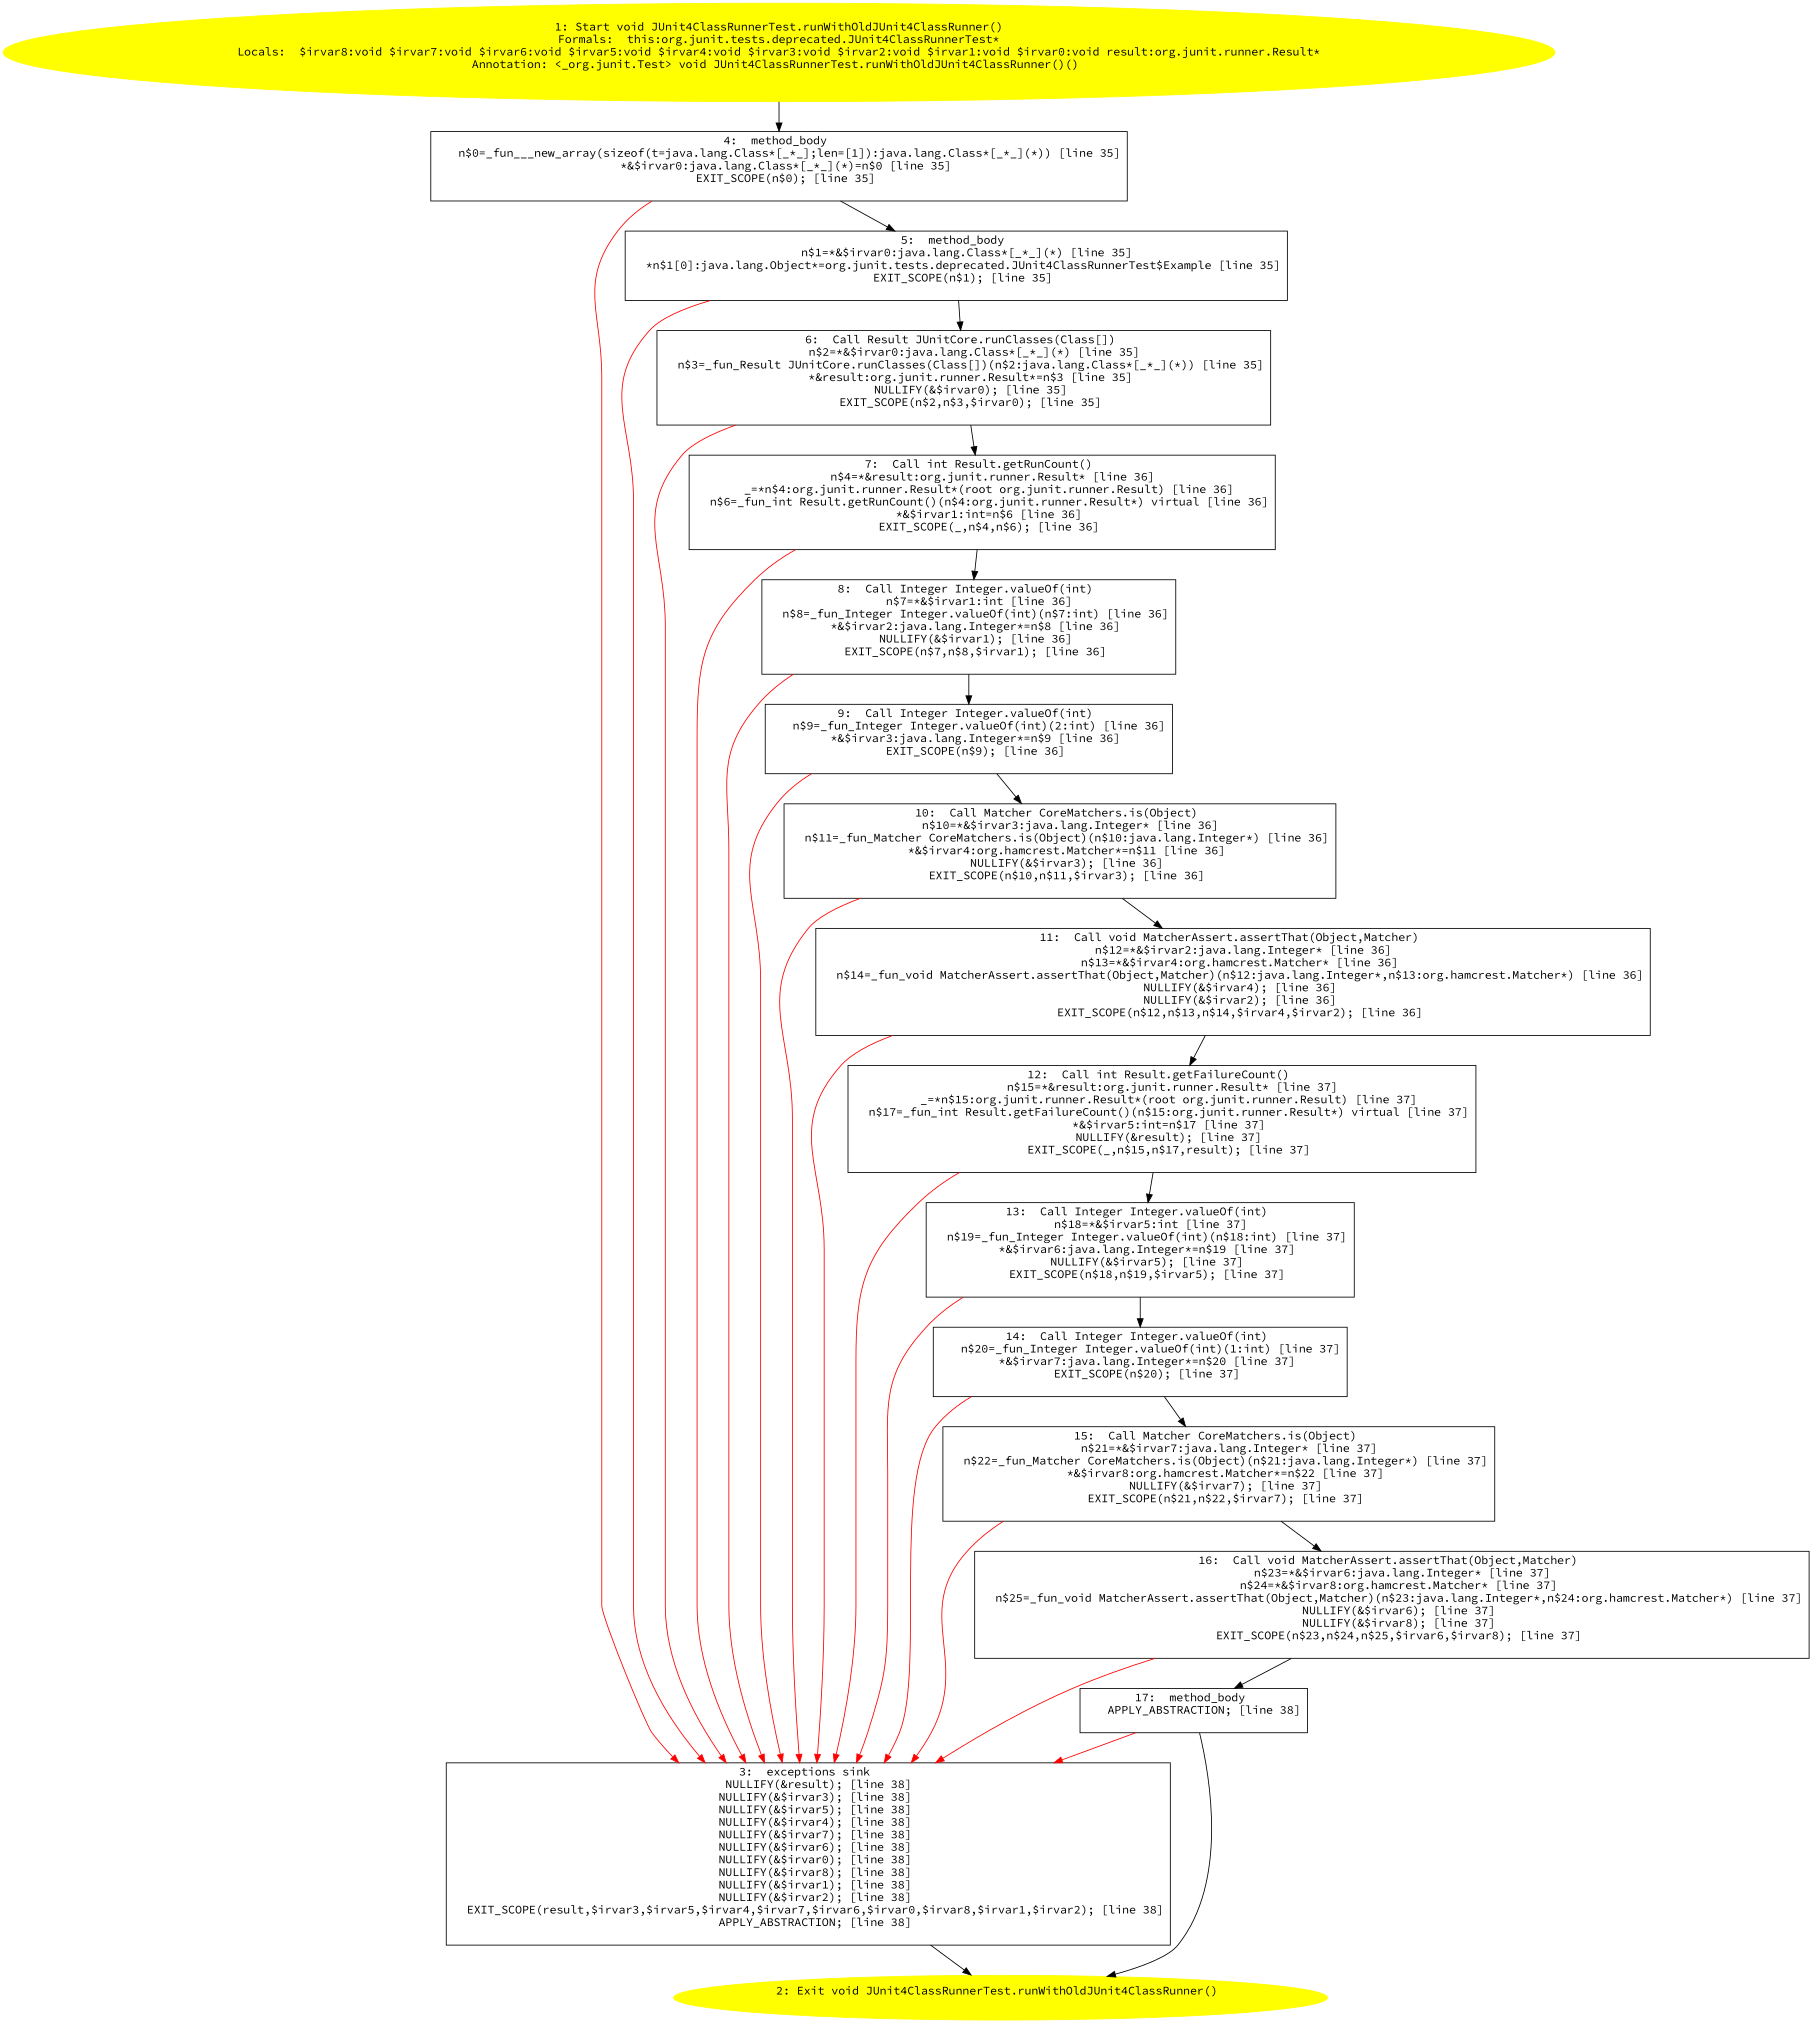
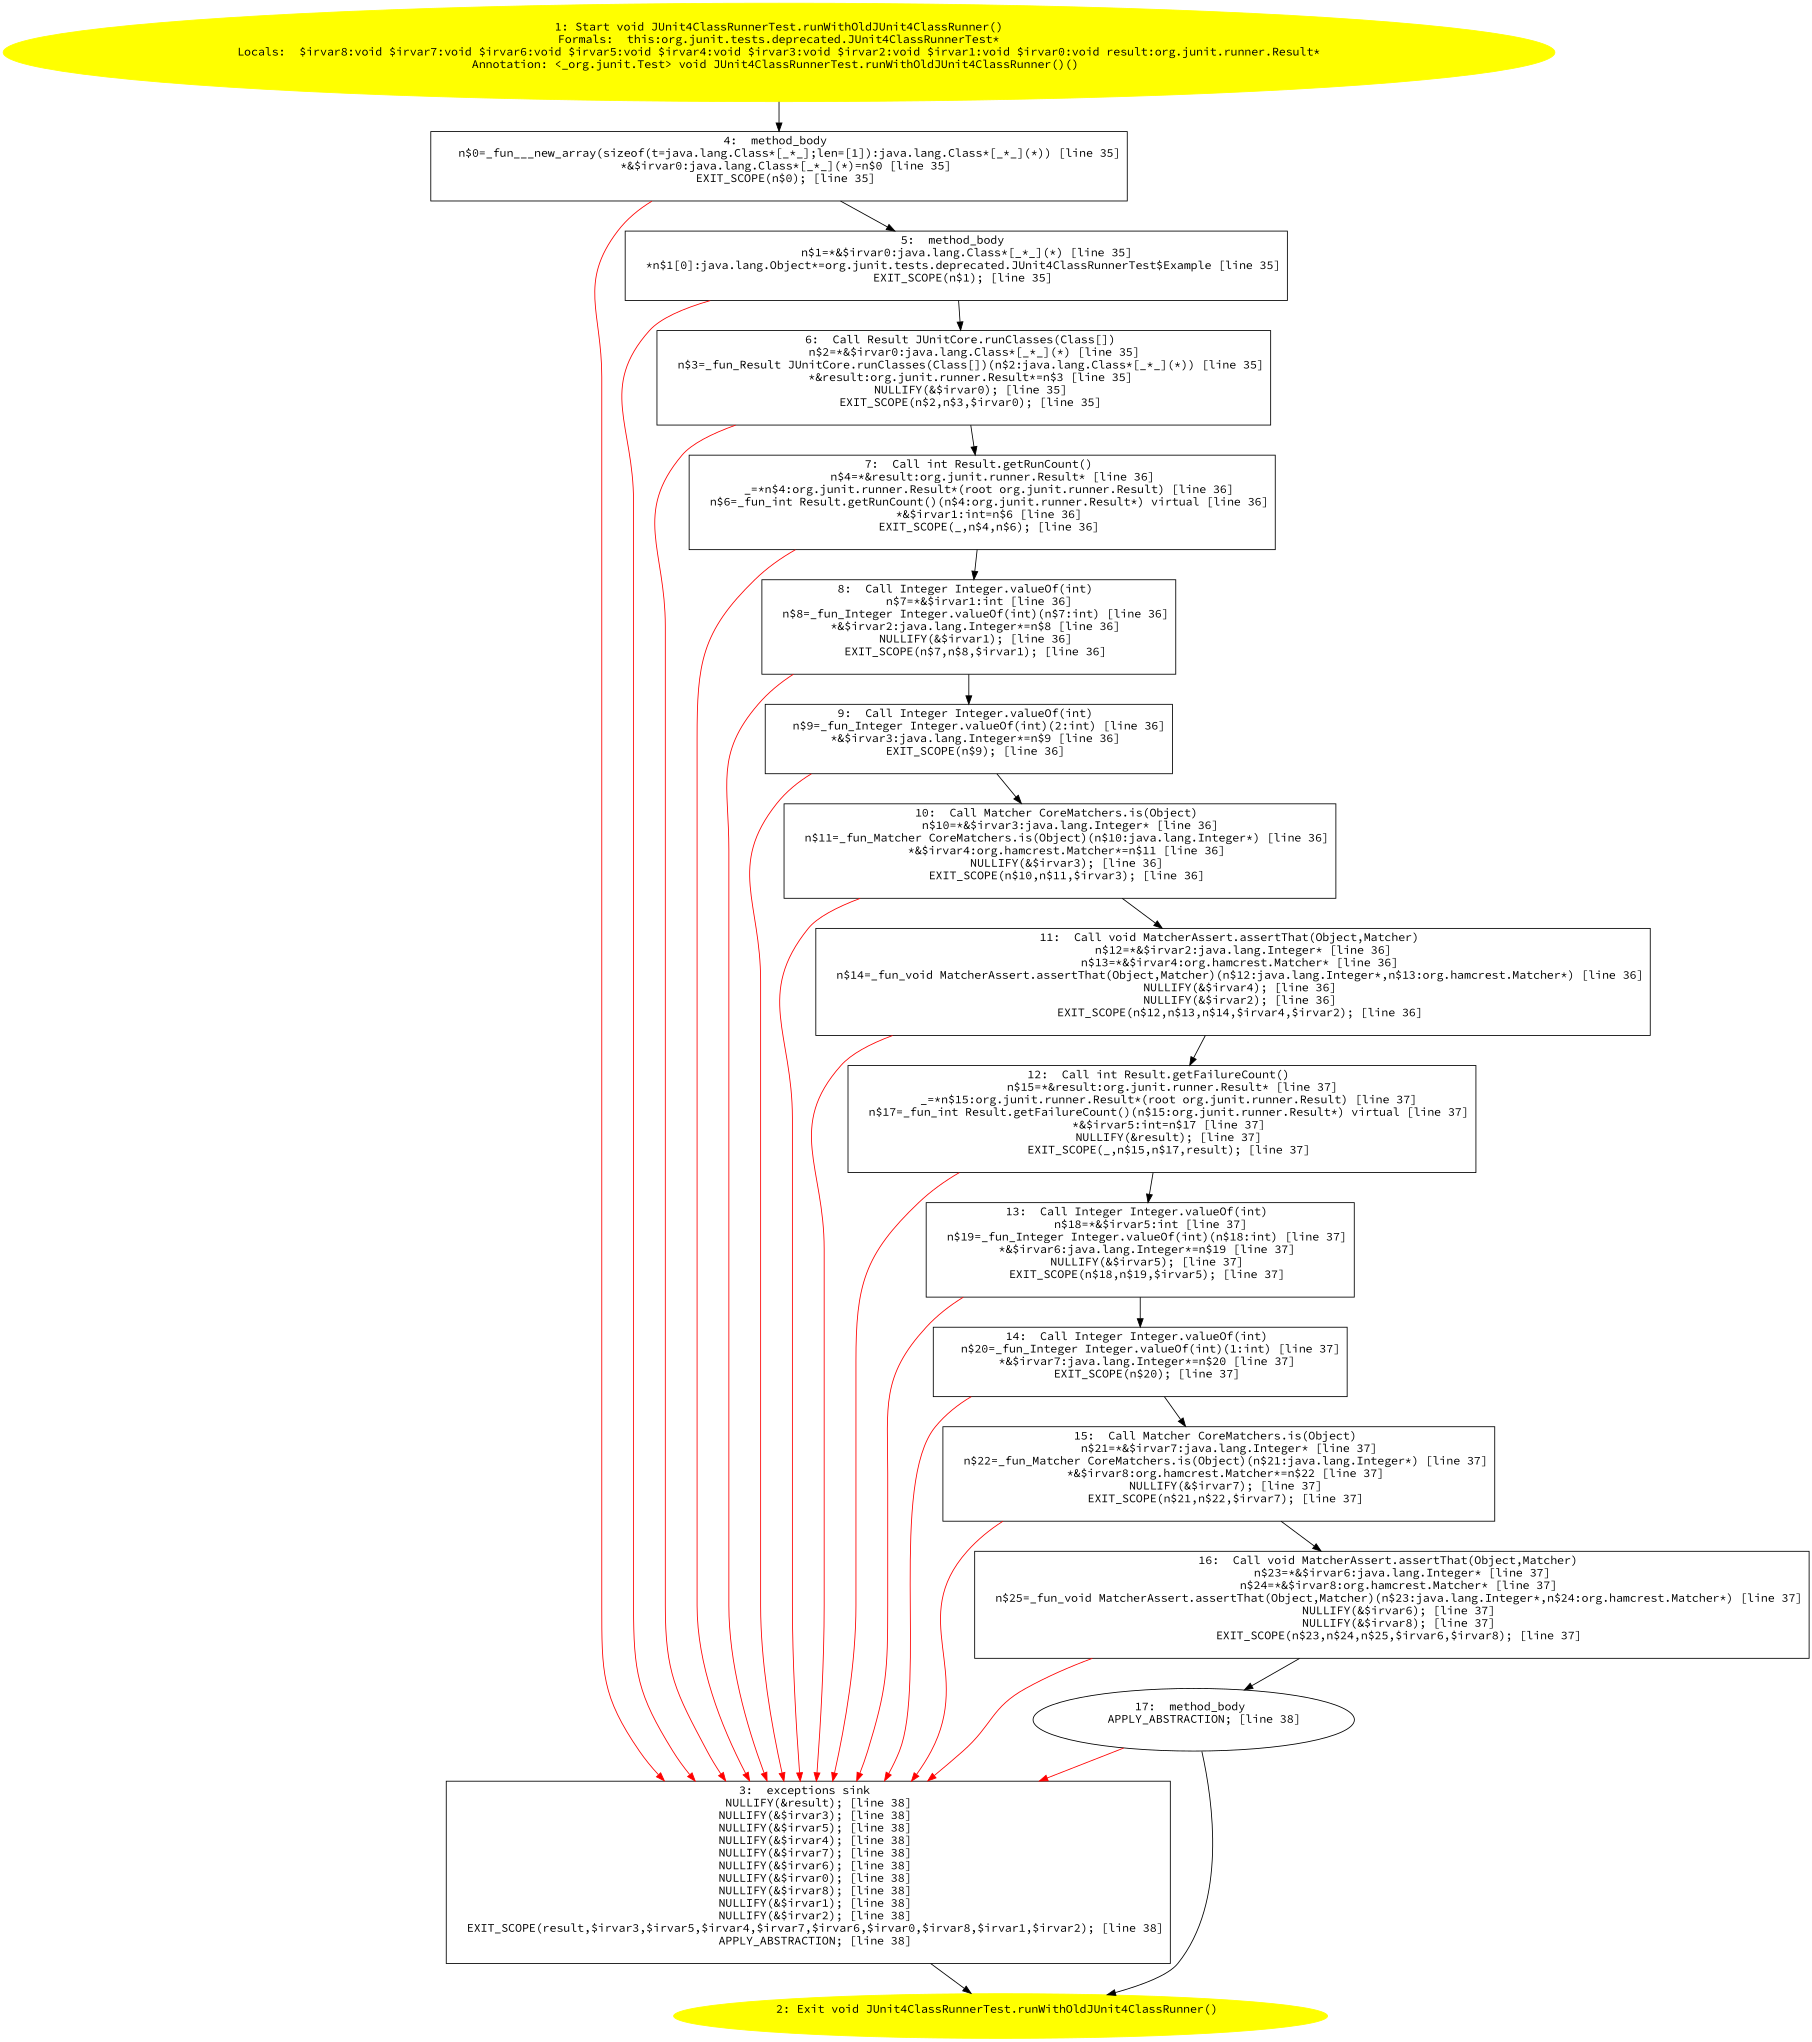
(1194, 1711) -> (1194, 1720)
